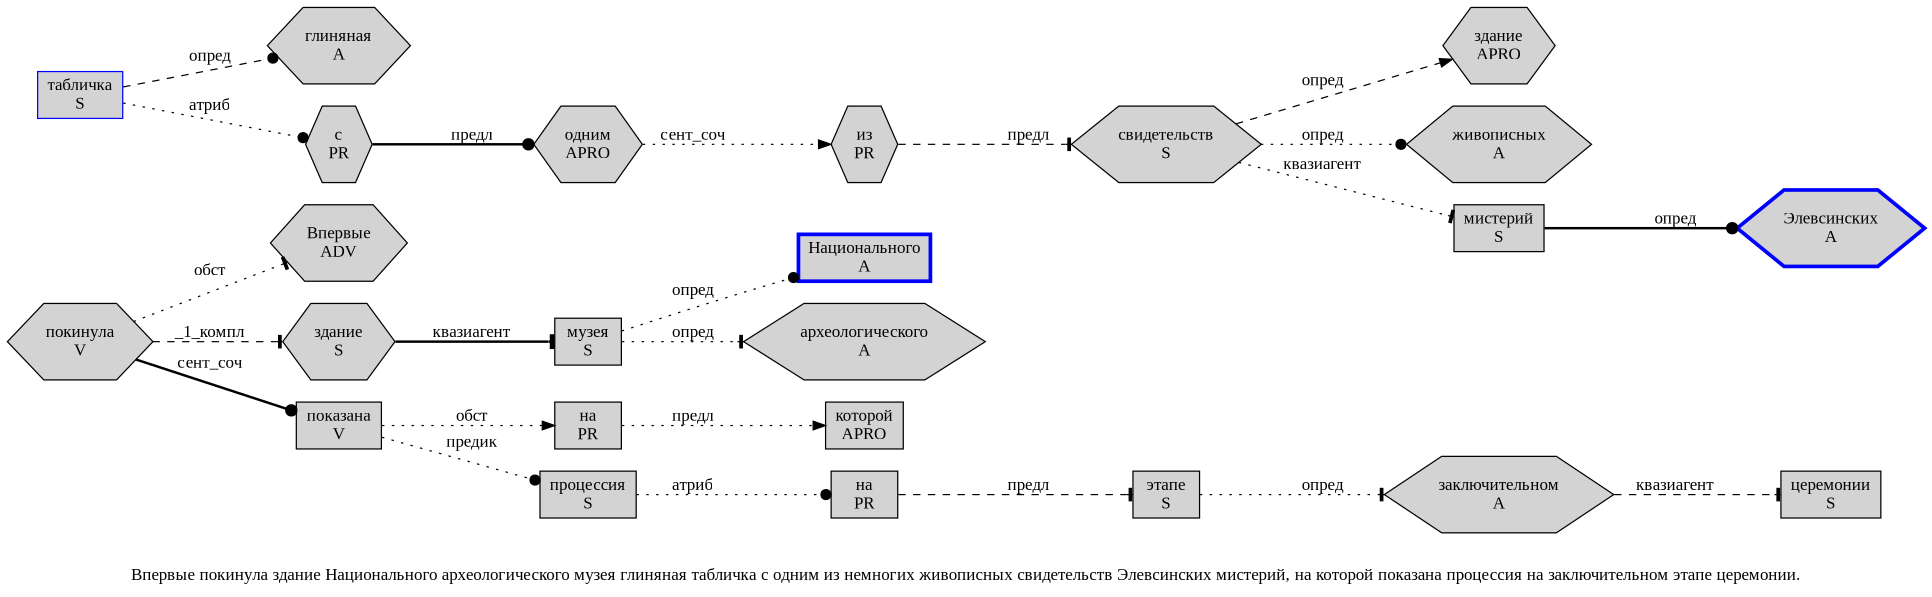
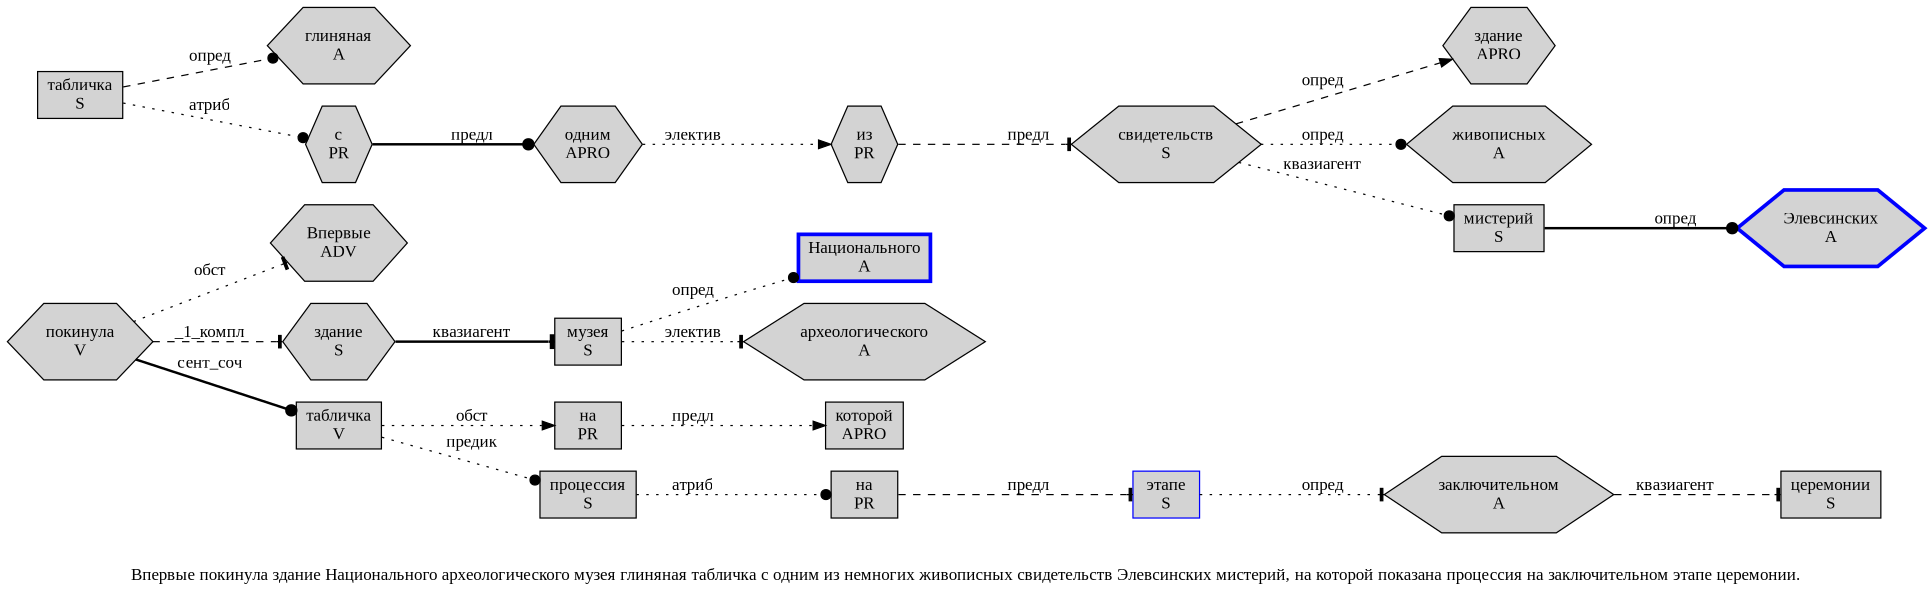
(80, 95) -> (80, 95)
(693, 135) -> (693, 135)
(1343, 189) -> (1343, 189)
(693, 332) -> (693, 332)
(339, 426) -> (339, 426)
(1166, 495) -> (1166, 495)
